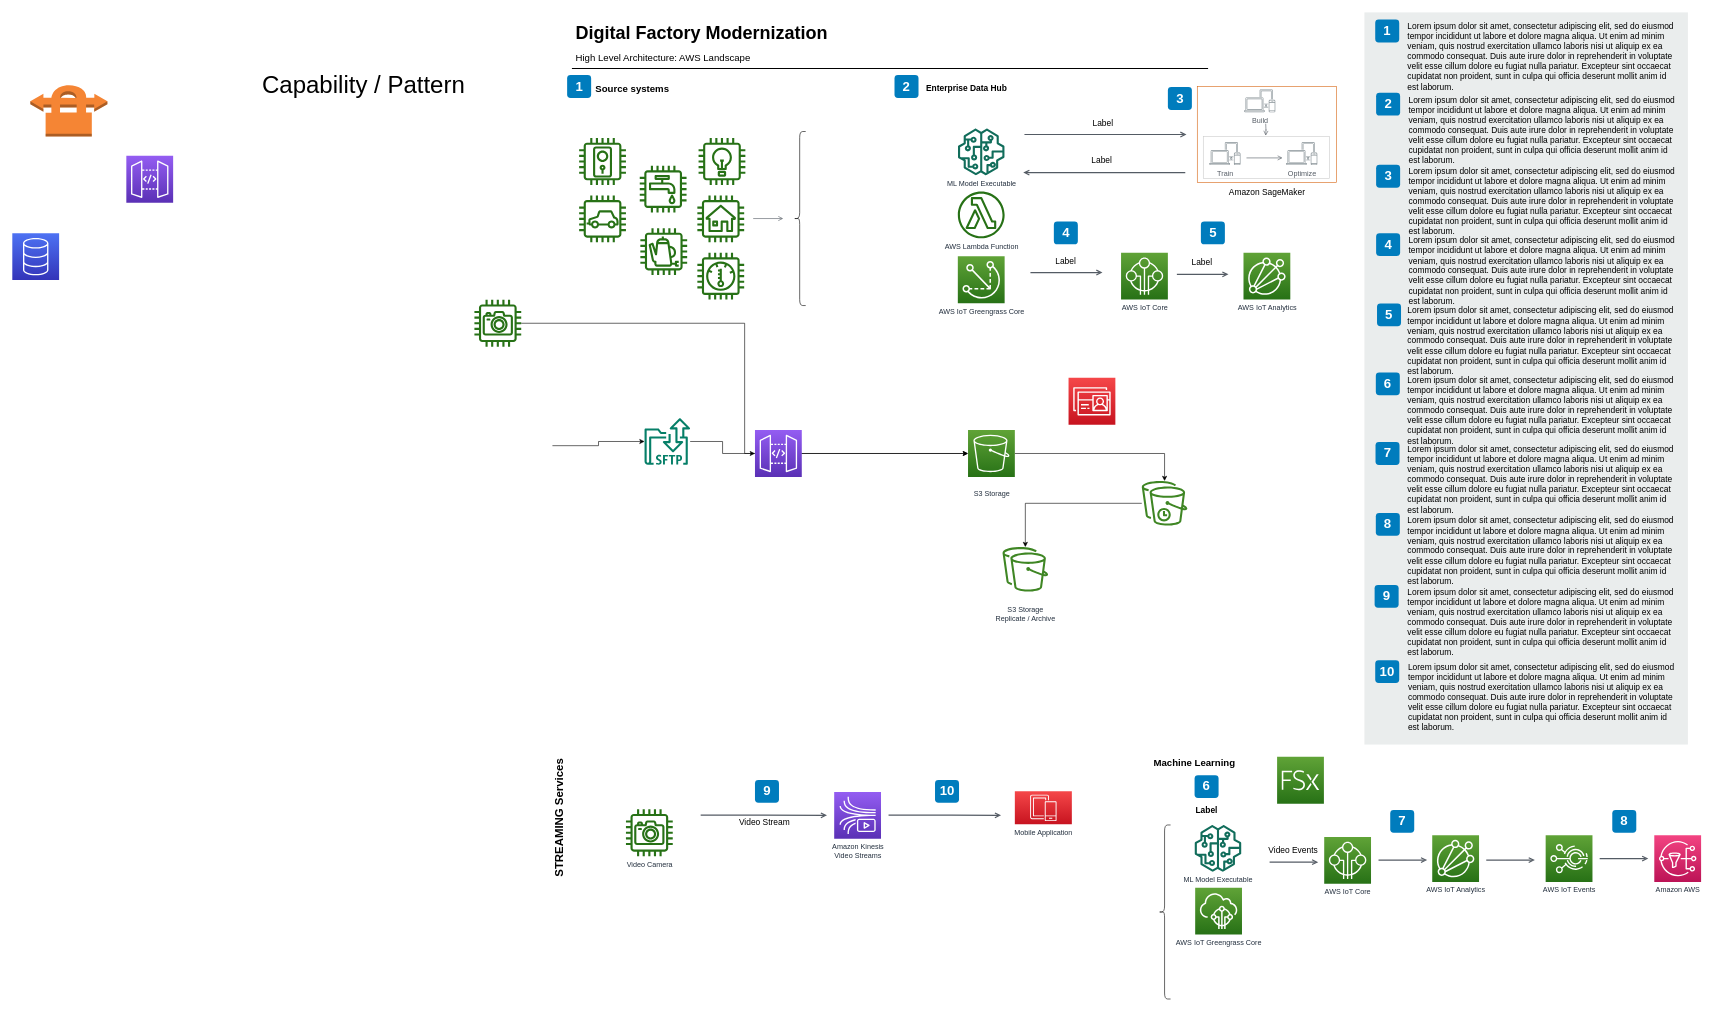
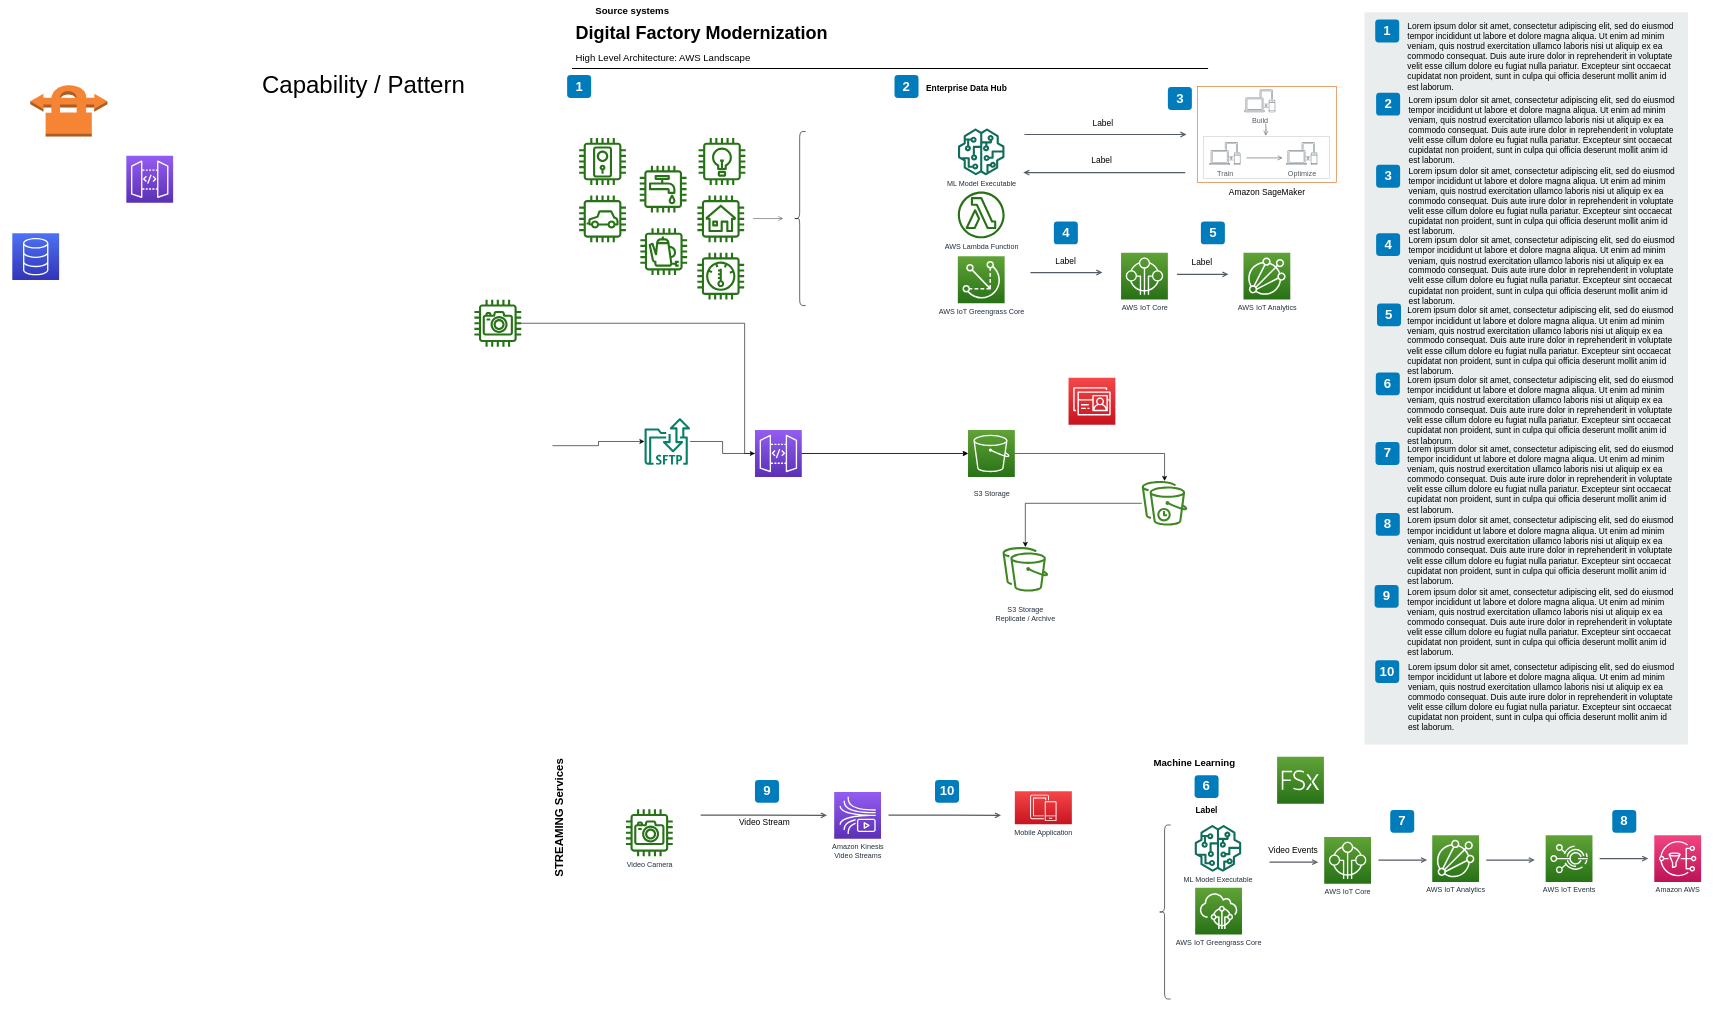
(636, 87) -> (636, 9)
